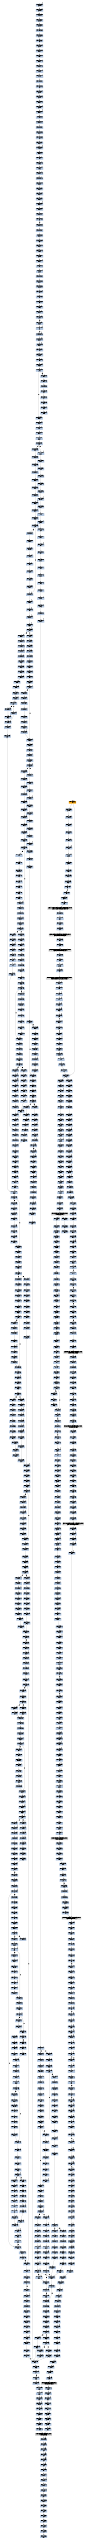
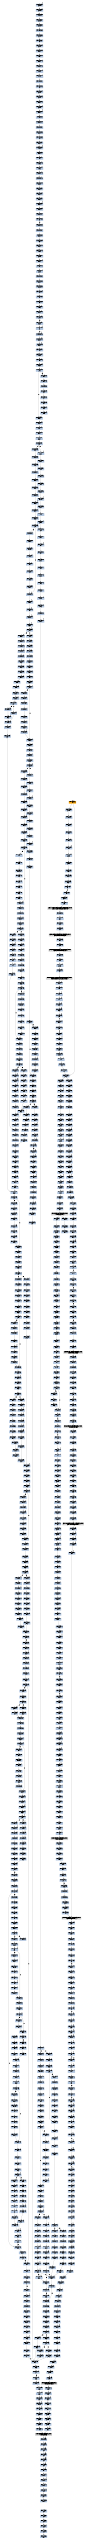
(44, 2506) -> none
